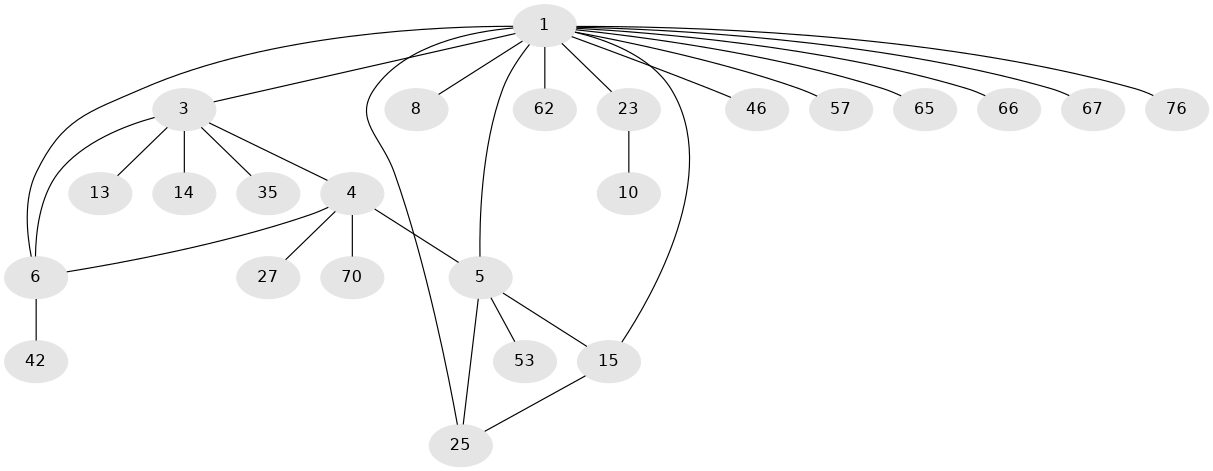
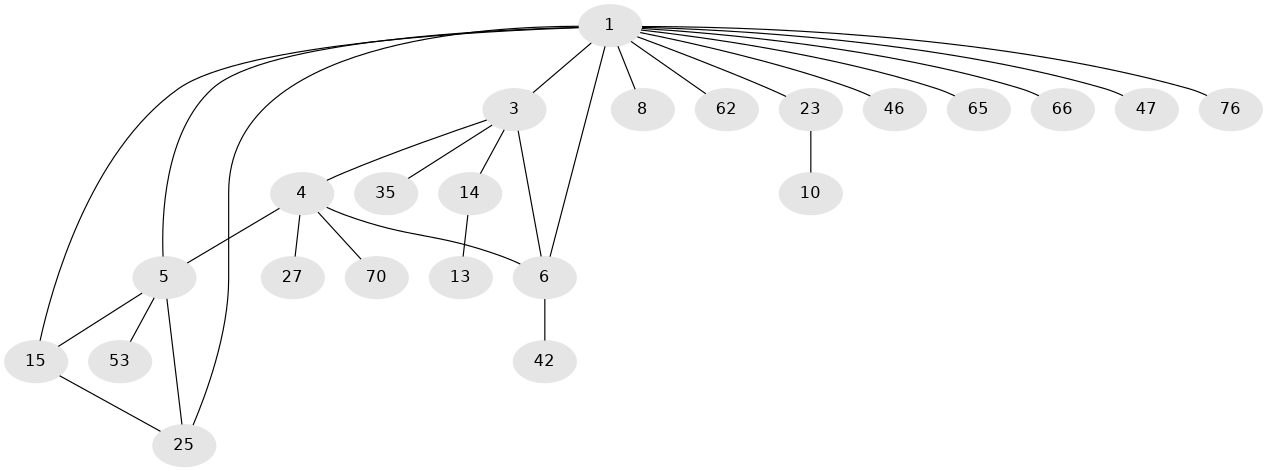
(841, 110) -> none
(1093, 110) -> (1147, 110)
(142, 152) -> (465, 236)
